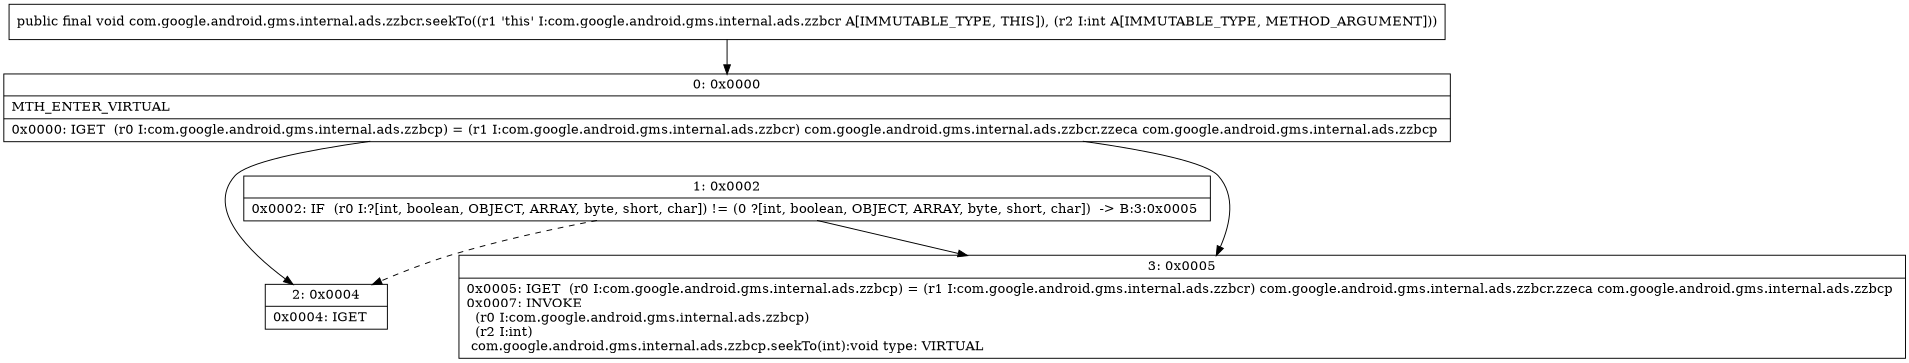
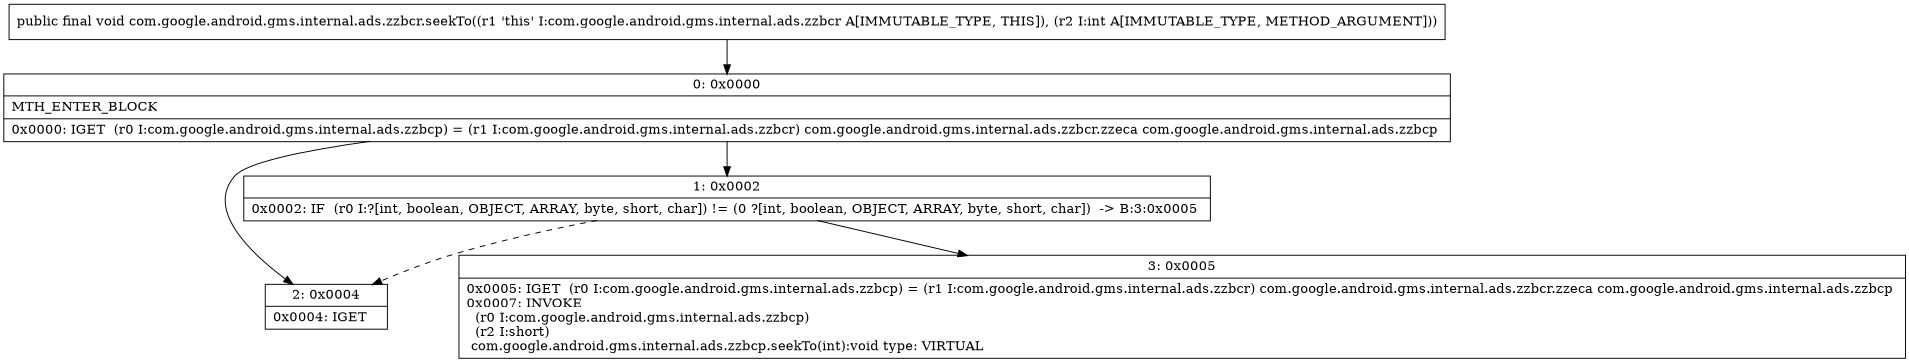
(91, 107) -> (85, 107)
(1189, 162) -> (727, 154)
(500, 332) -> (509, 332)
